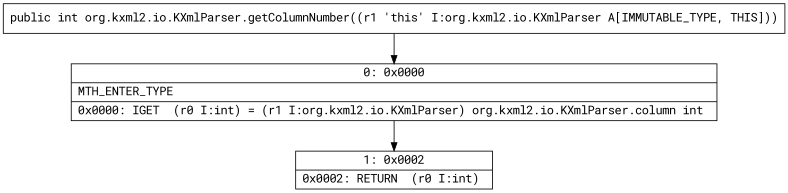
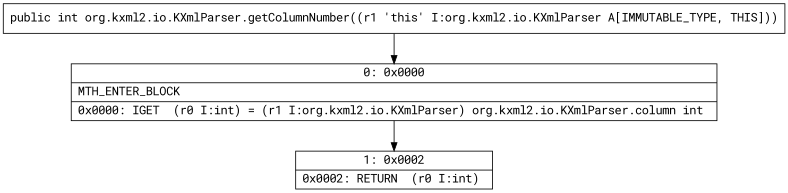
(126, 92) -> (129, 92)
